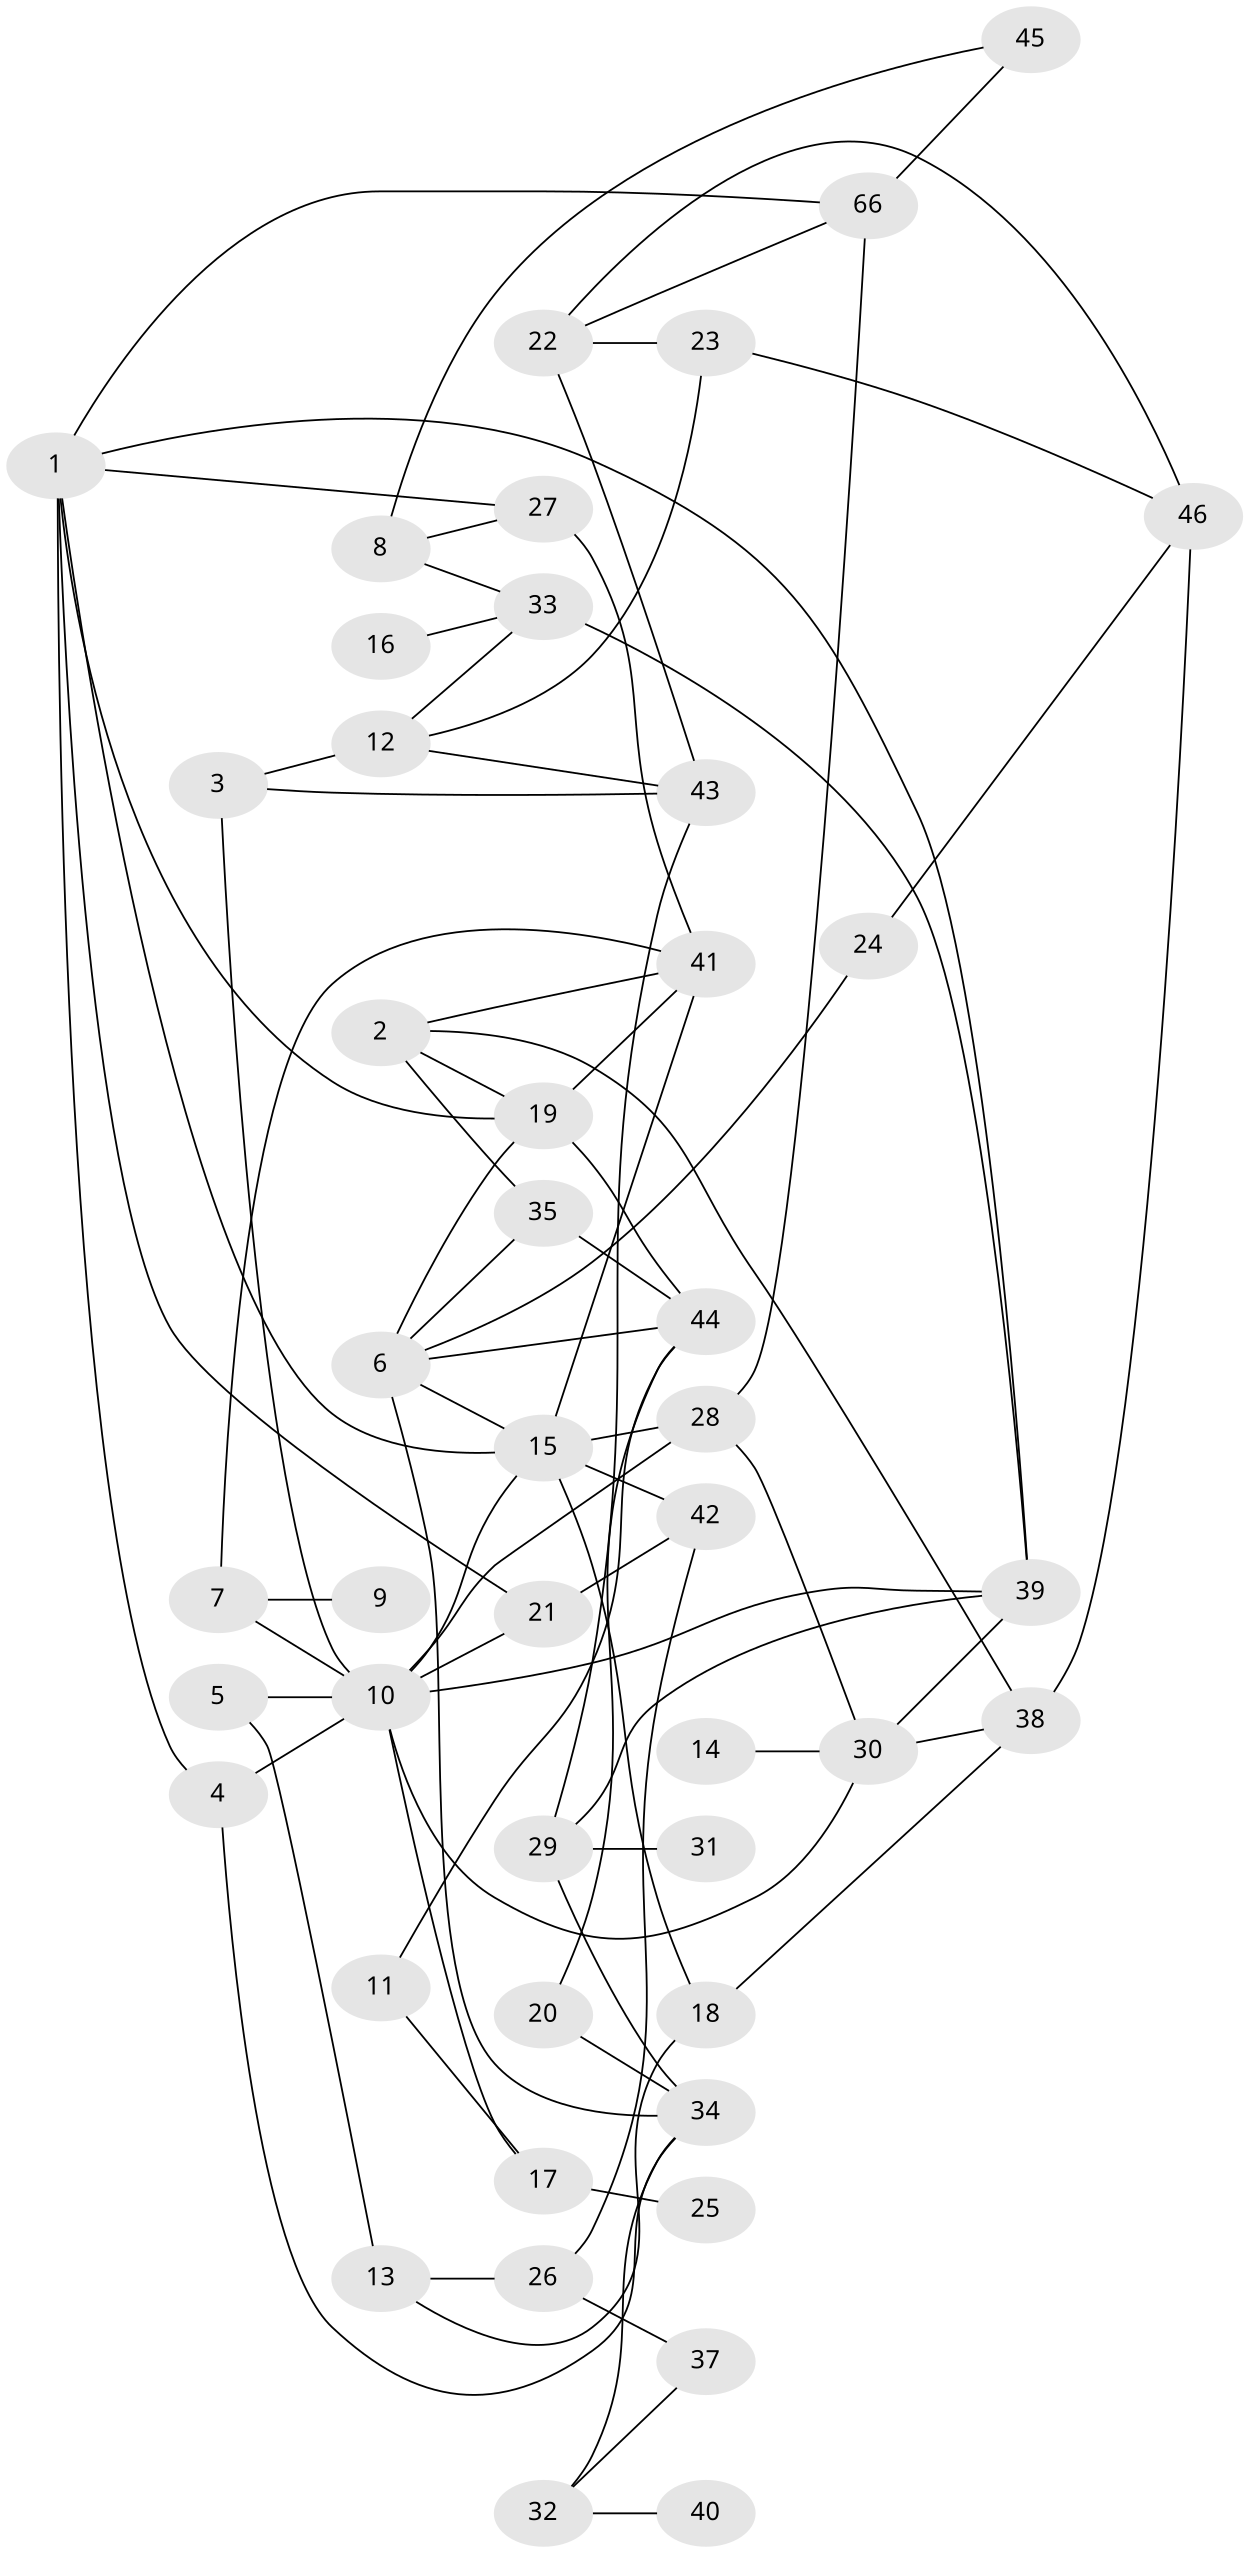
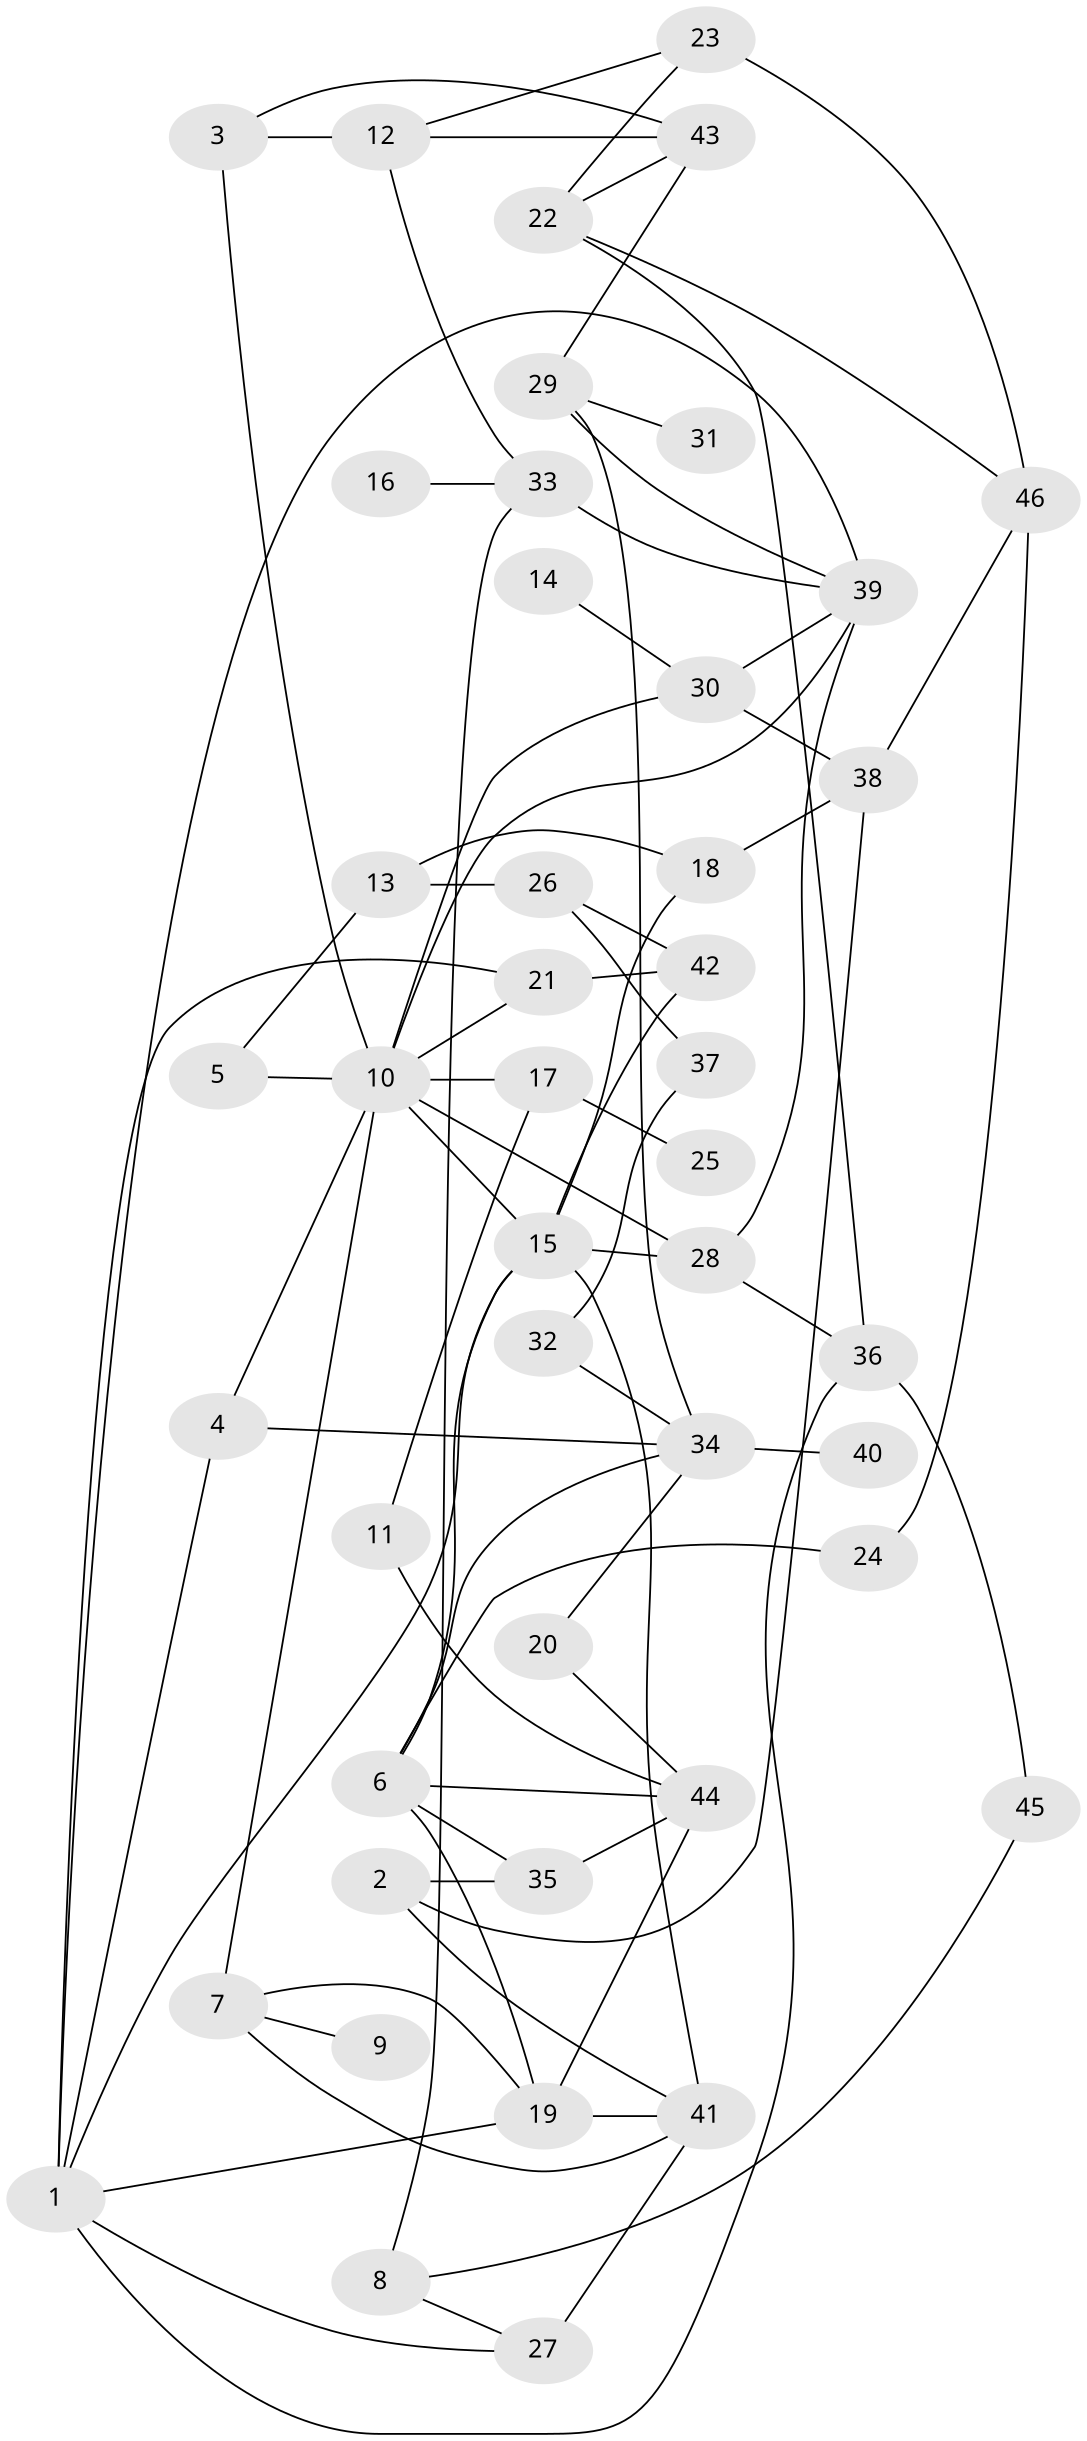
(868, 206) -> (868, 1358)
(462, 1074) -> (410, 1992)
(802, 1579) -> (803, 933)
(625, 2513) -> (787, 1451)
